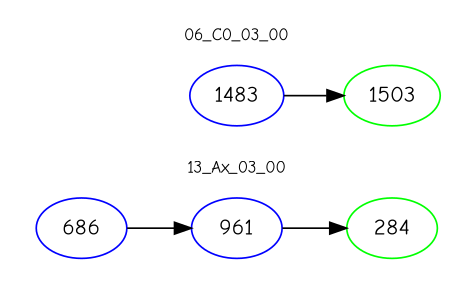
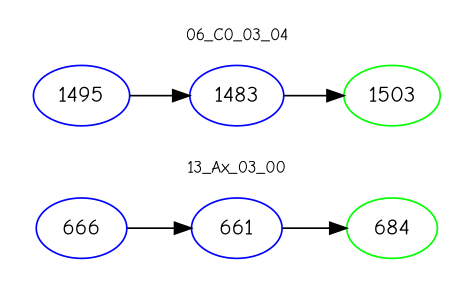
(237, 36) -> (237, 36)
none -> (82, 96)
(82, 228) -> (82, 228)
(237, 228) -> (237, 228)
(392, 228) -> (392, 228)
